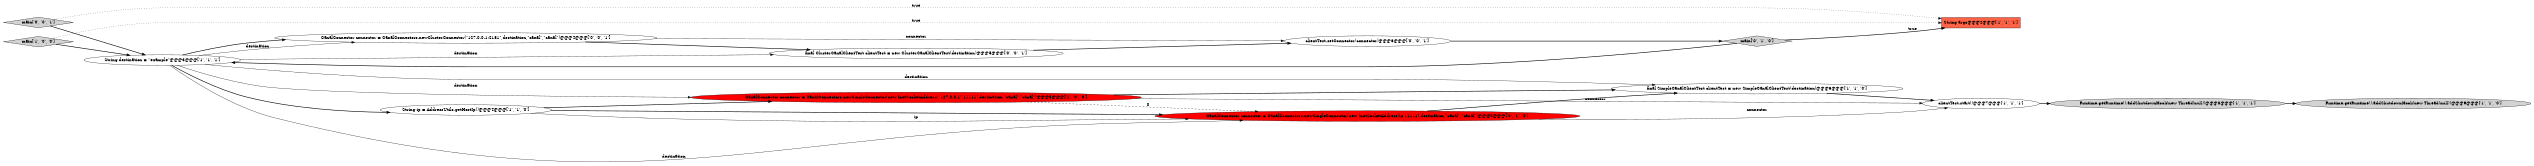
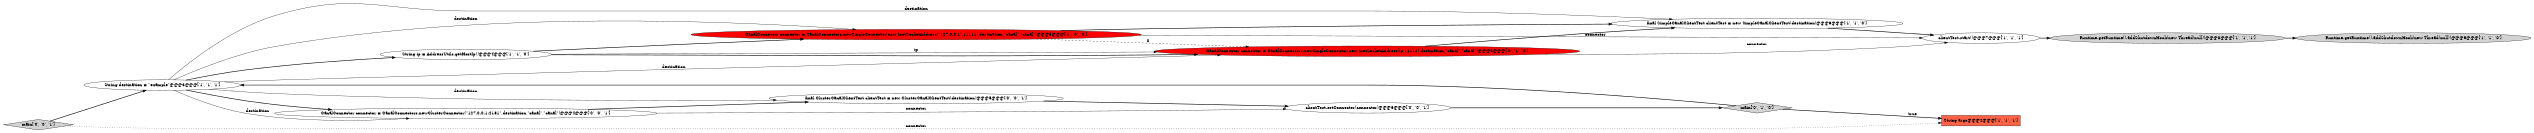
(916, 6) -> (916, 126)
(38, 42) -> none
